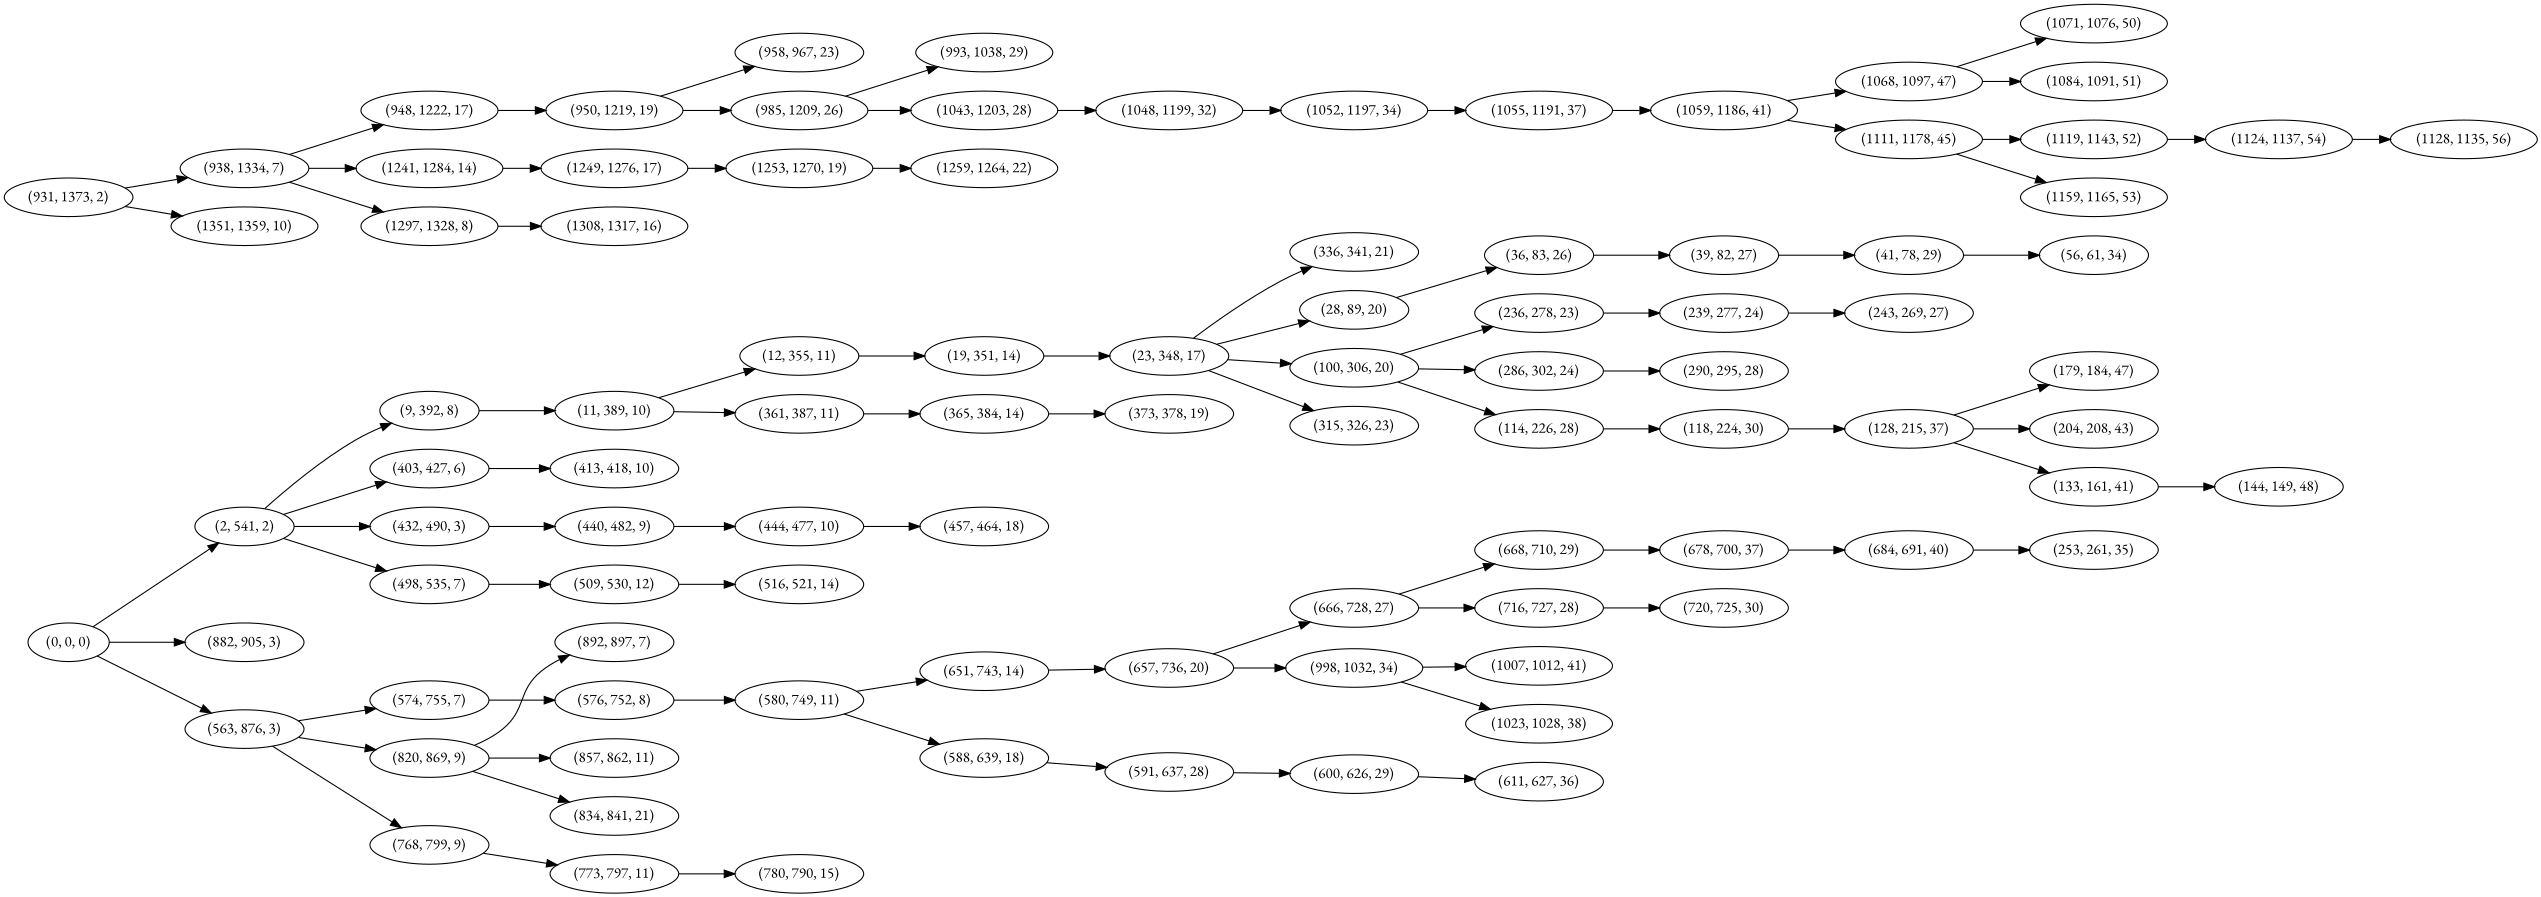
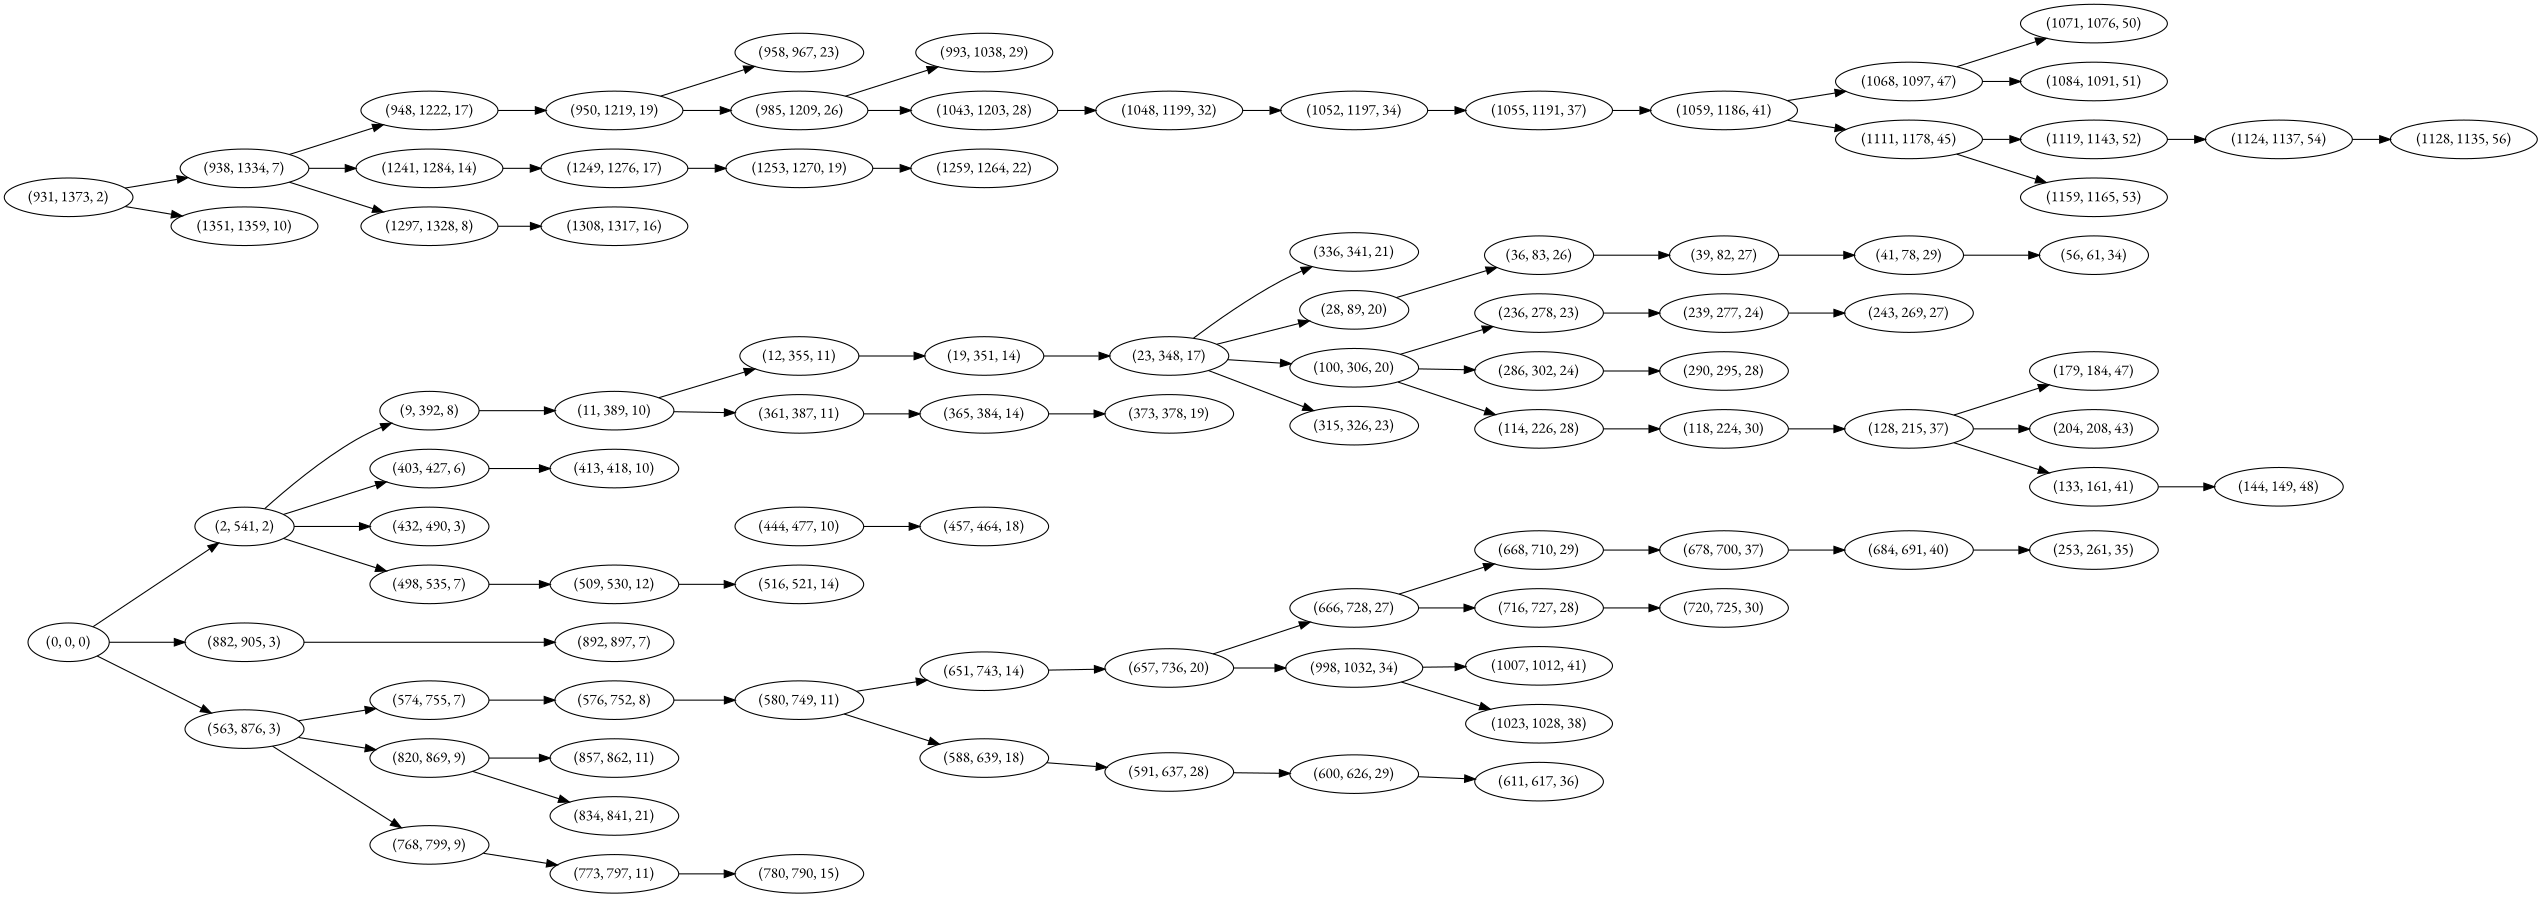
(614, 526) -> none
(519, 708) -> (424, 642)
(1539, 782) -> (1539, 782)
